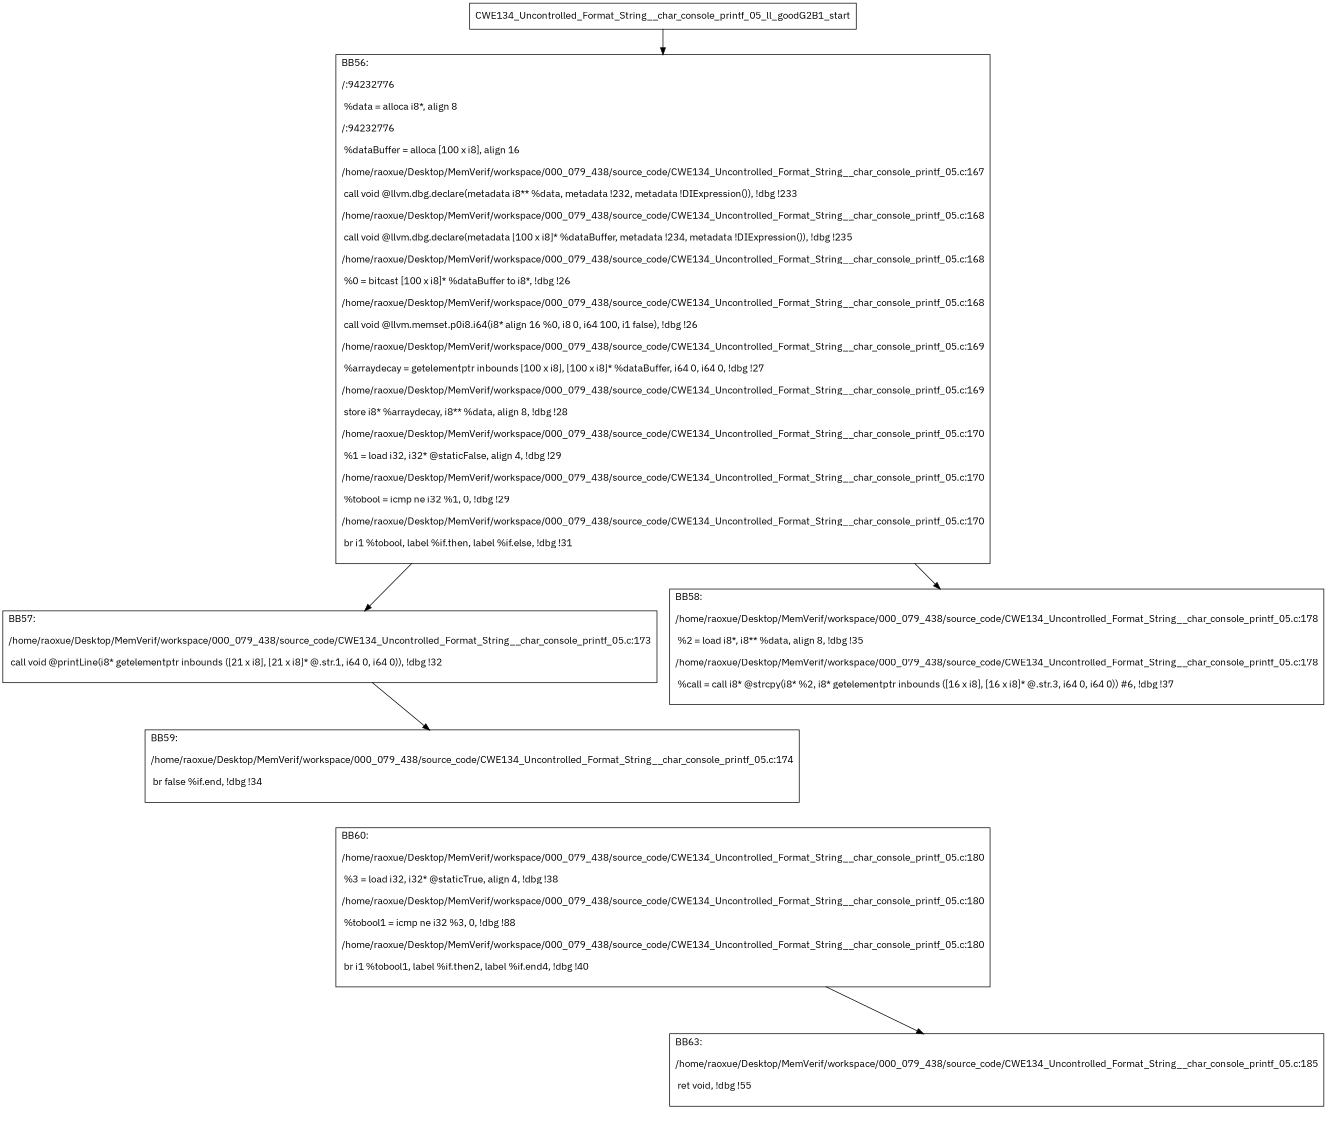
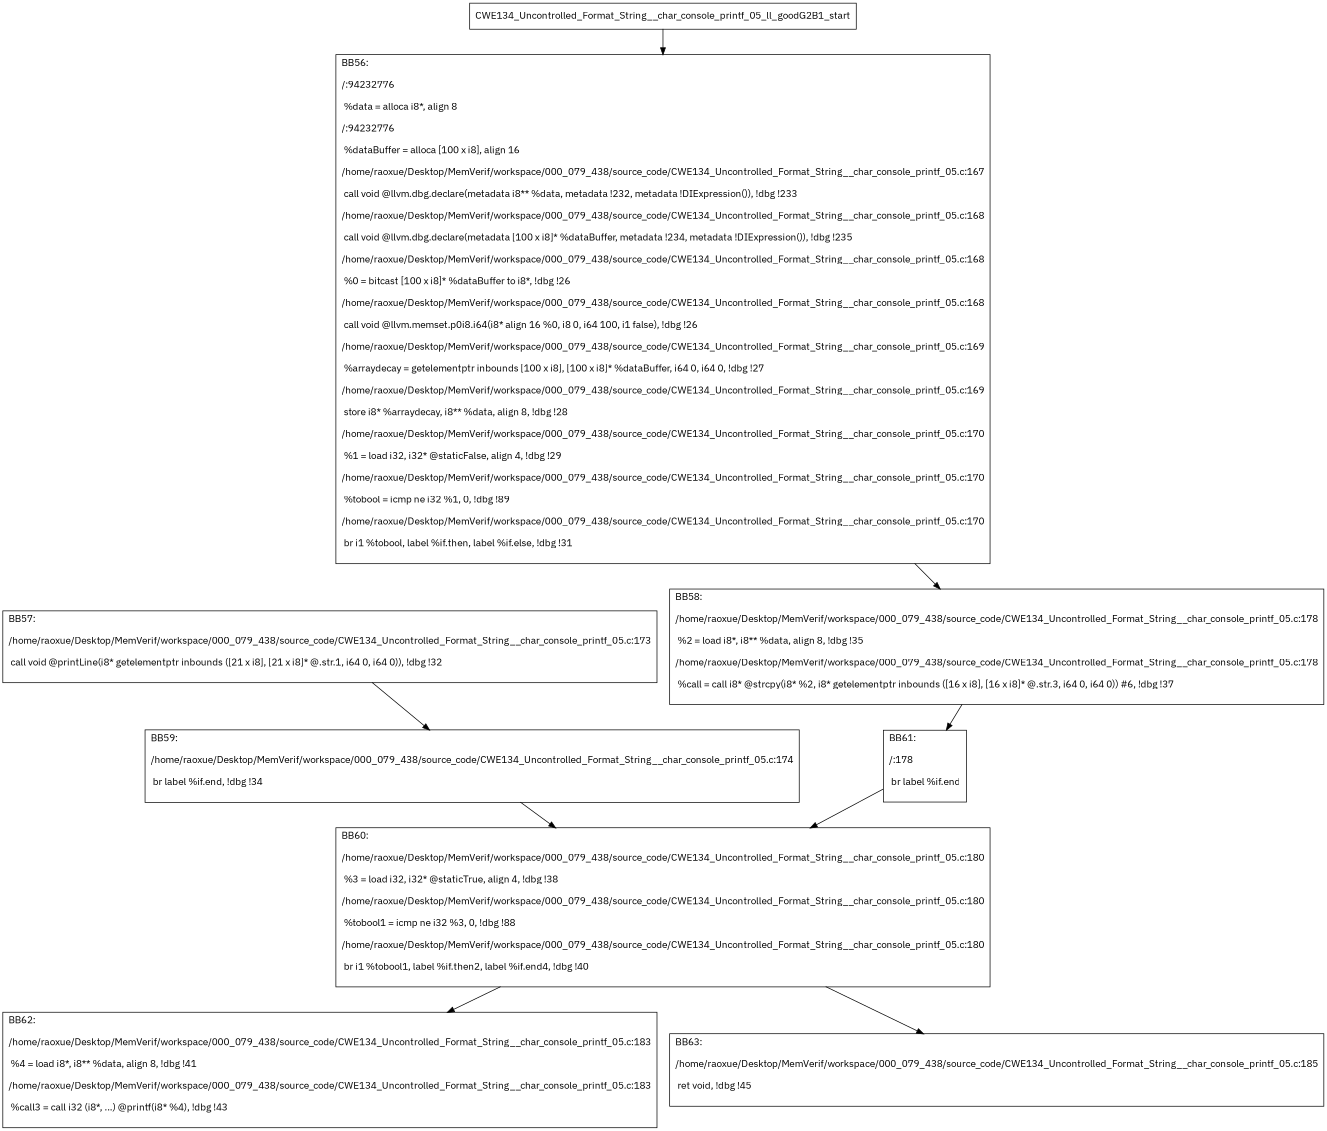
(426, 500) -> (426, 500)
(391, 585) -> none
none -> (925, 766)
(207, 782) -> (207, 782)
none -> (535, 813)
none -> (330, 1070)
(714, 1086) -> (714, 1086)
